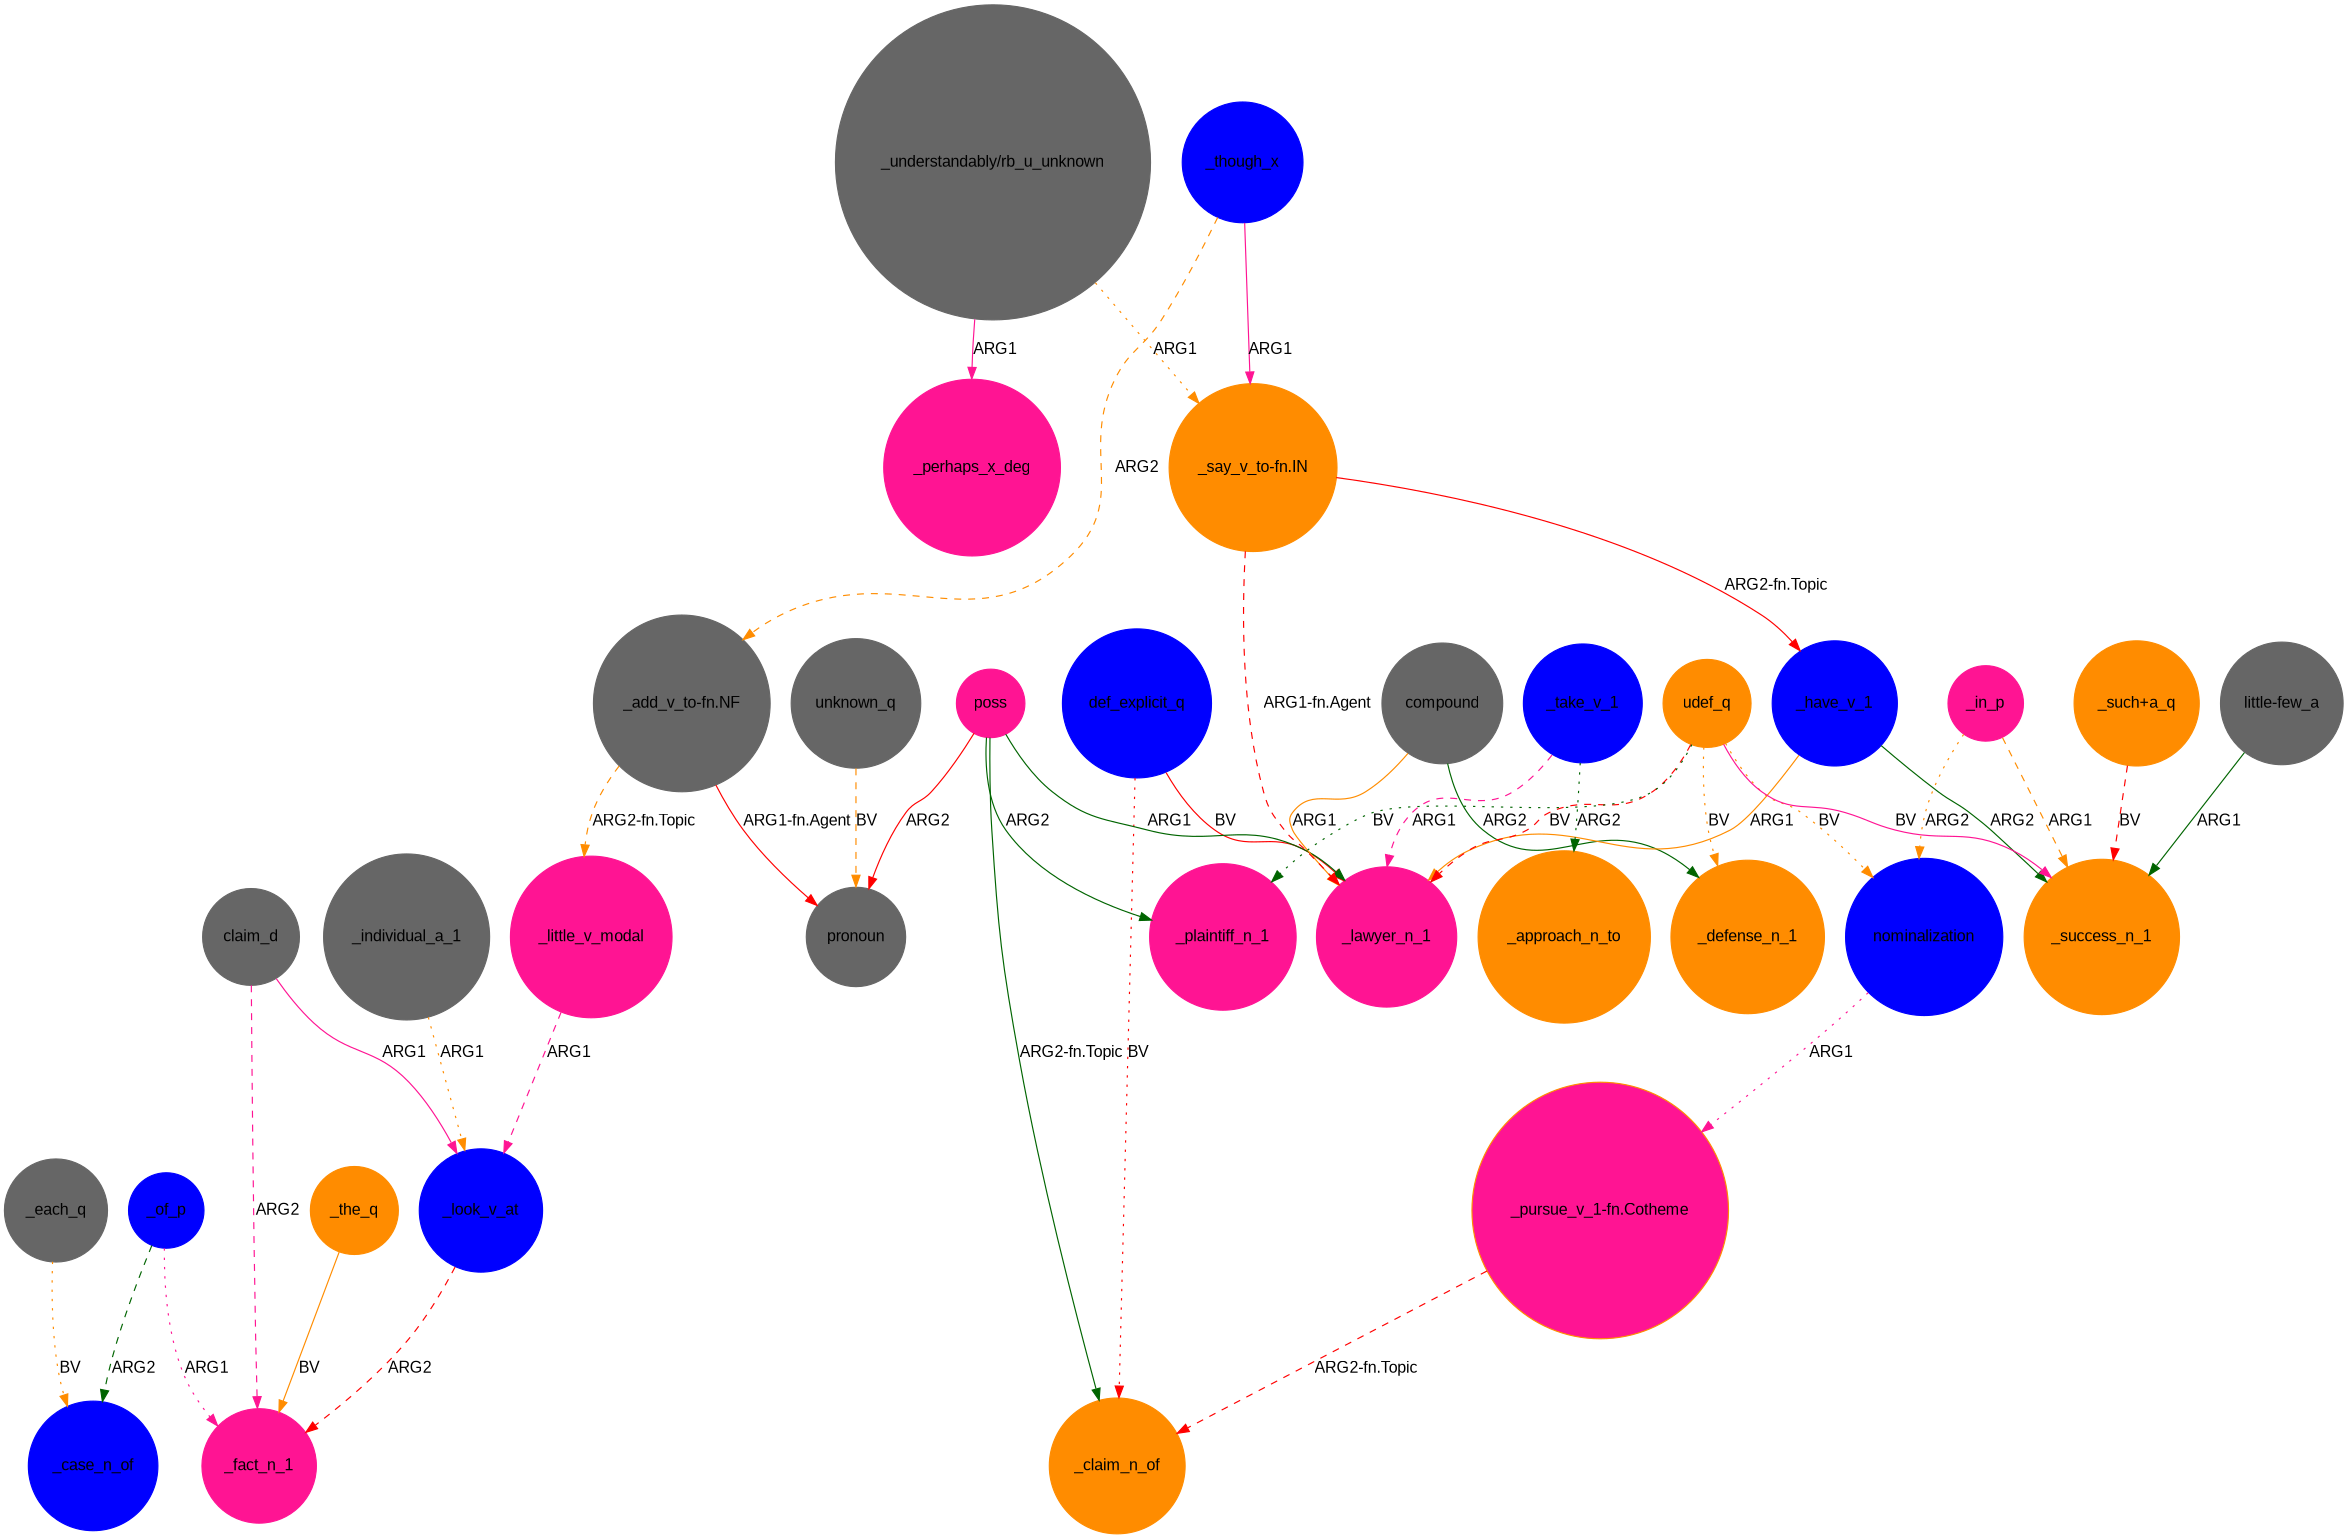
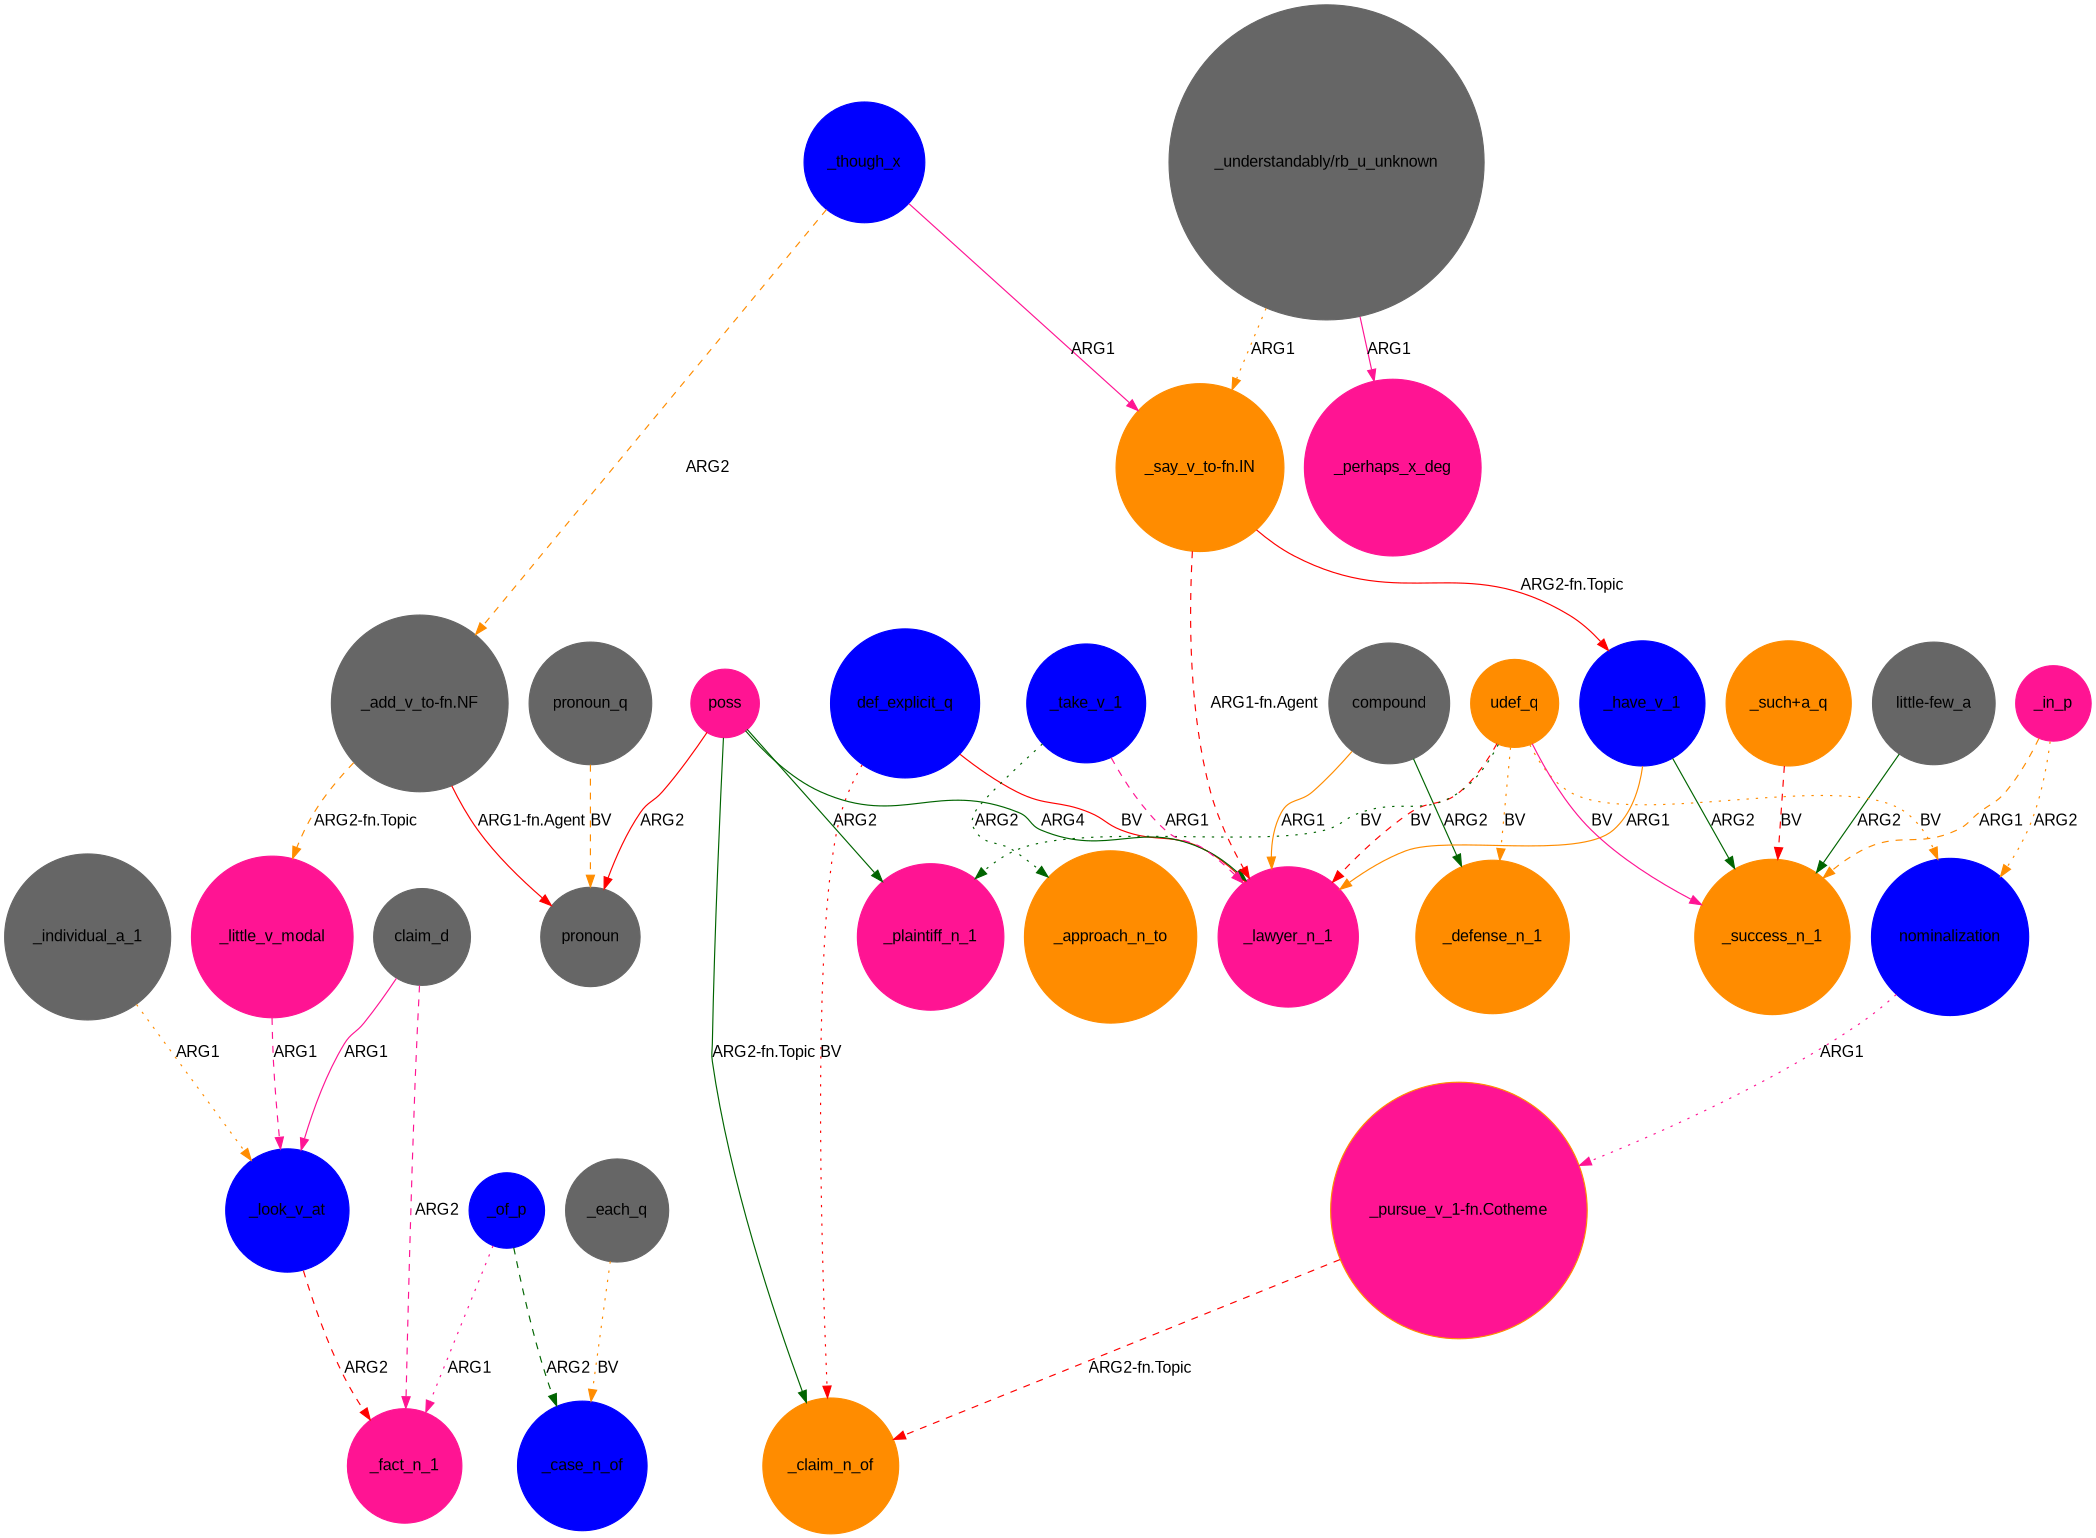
(856, 703) -> (590, 703)
(1169, 821) -> (1063, 821)
(2219, 821) -> (1879, 821)
(354, 1210) -> none
